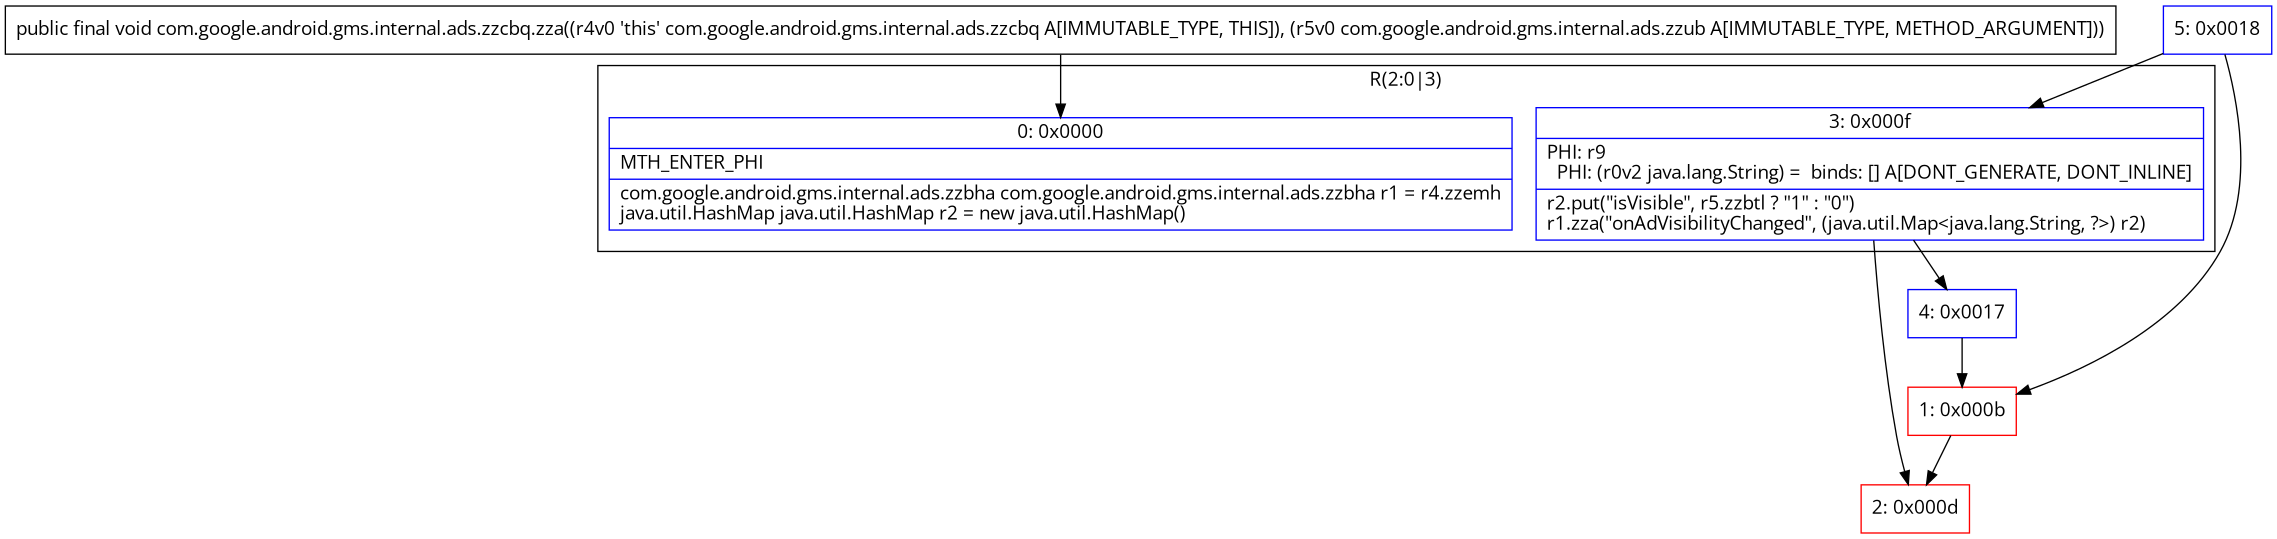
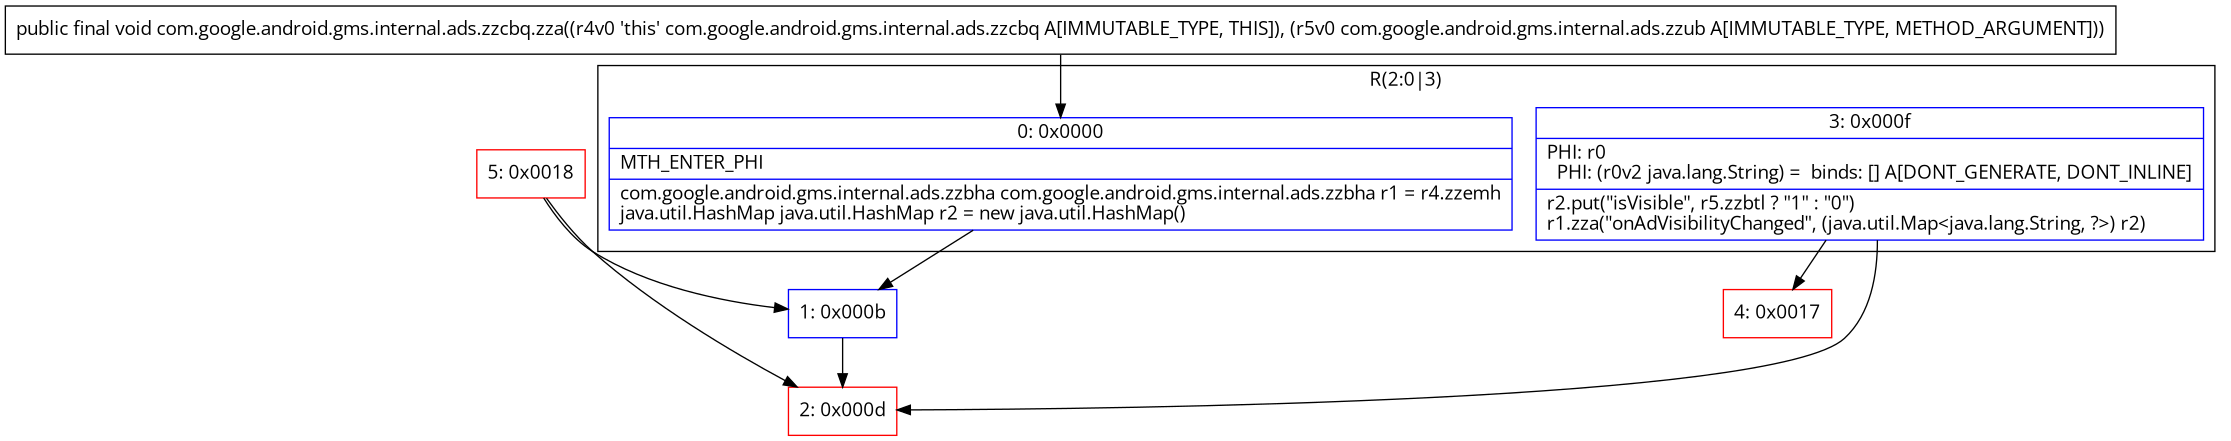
(2218, 30) -> (531, 174)
(2103, 78) -> (656, 301)
(1580, 153) -> (1580, 153)
(1962, 314) -> (1778, 314)
(1962, 356) -> (926, 260)
(1962, 411) -> (843, 314)
